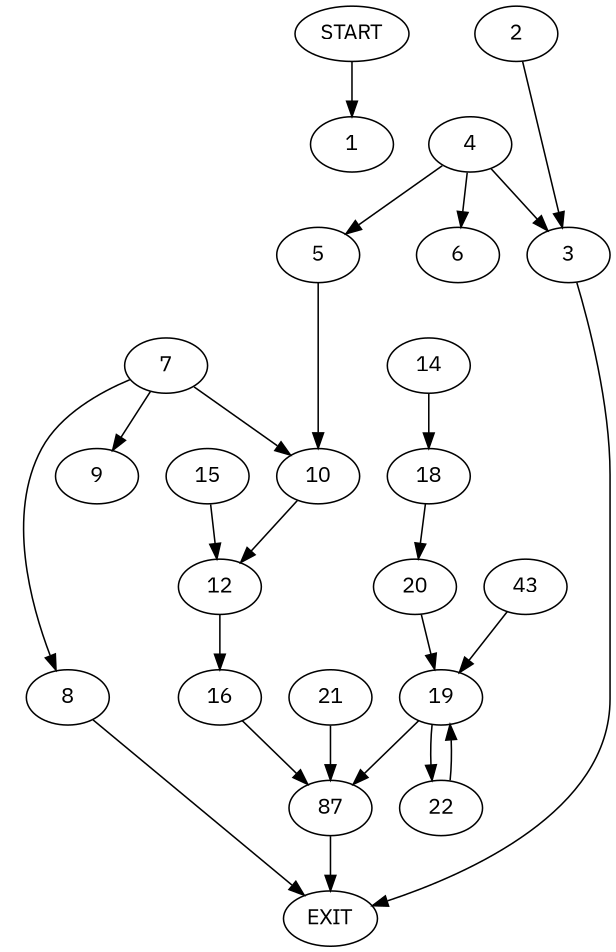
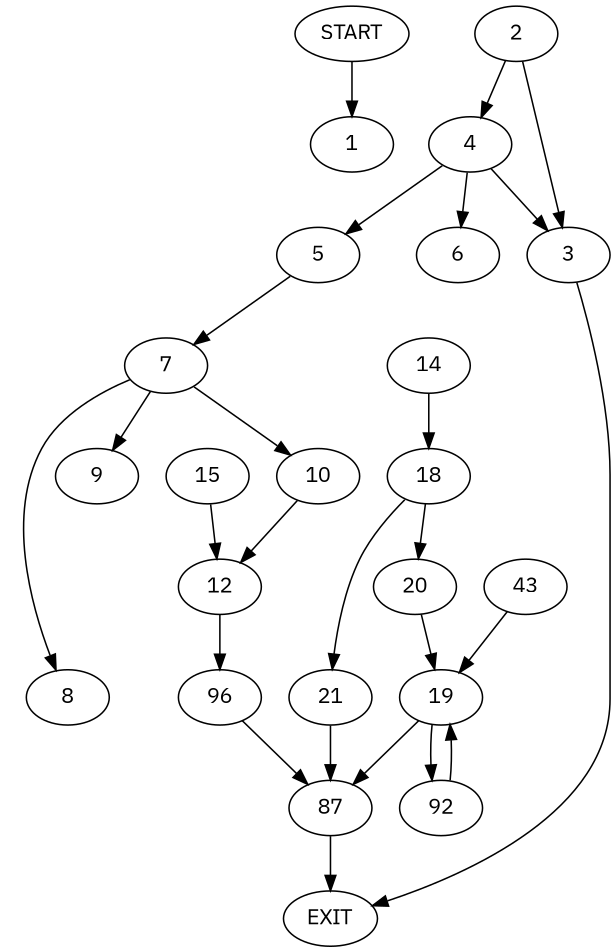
none -> (496, 82)
(318, 358) -> (249, 306)
none -> (355, 570)
(220, 697) -> (220, 697)
(192, 802) -> none
(441, 808) -> (441, 808)
